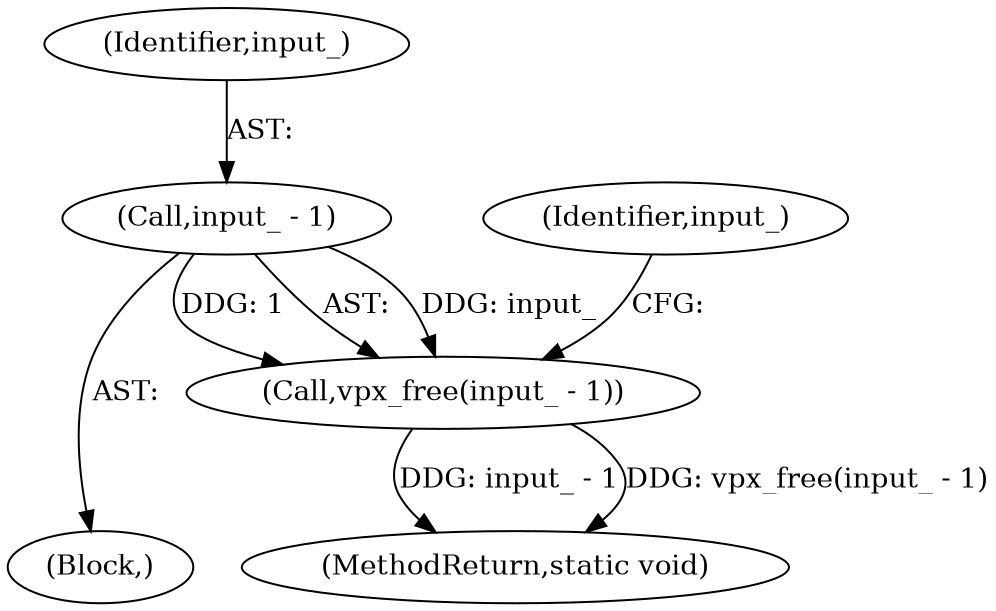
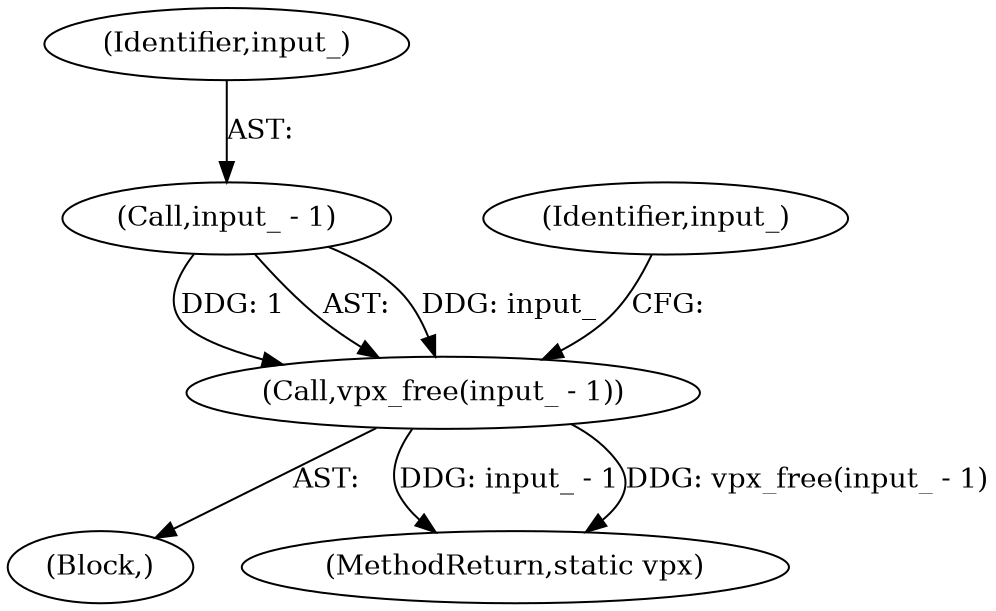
(89, 366) -> (275, 478)
(515, 567) -> (515, 567)
